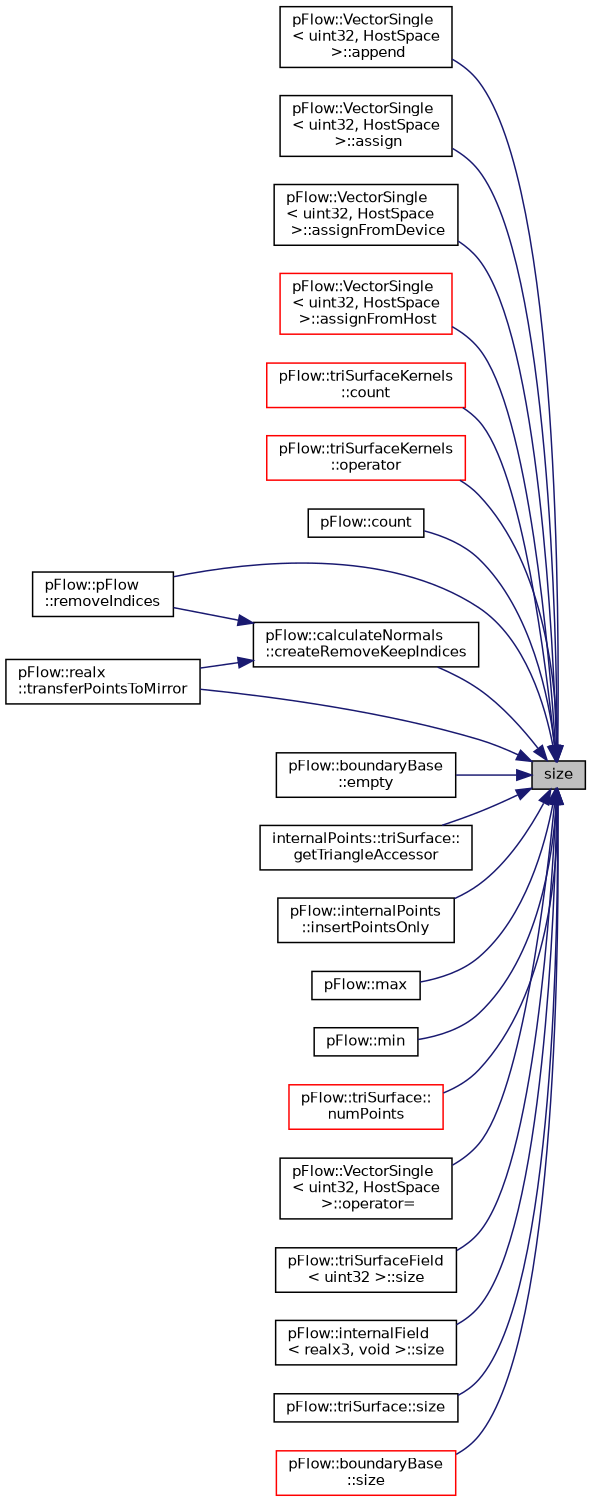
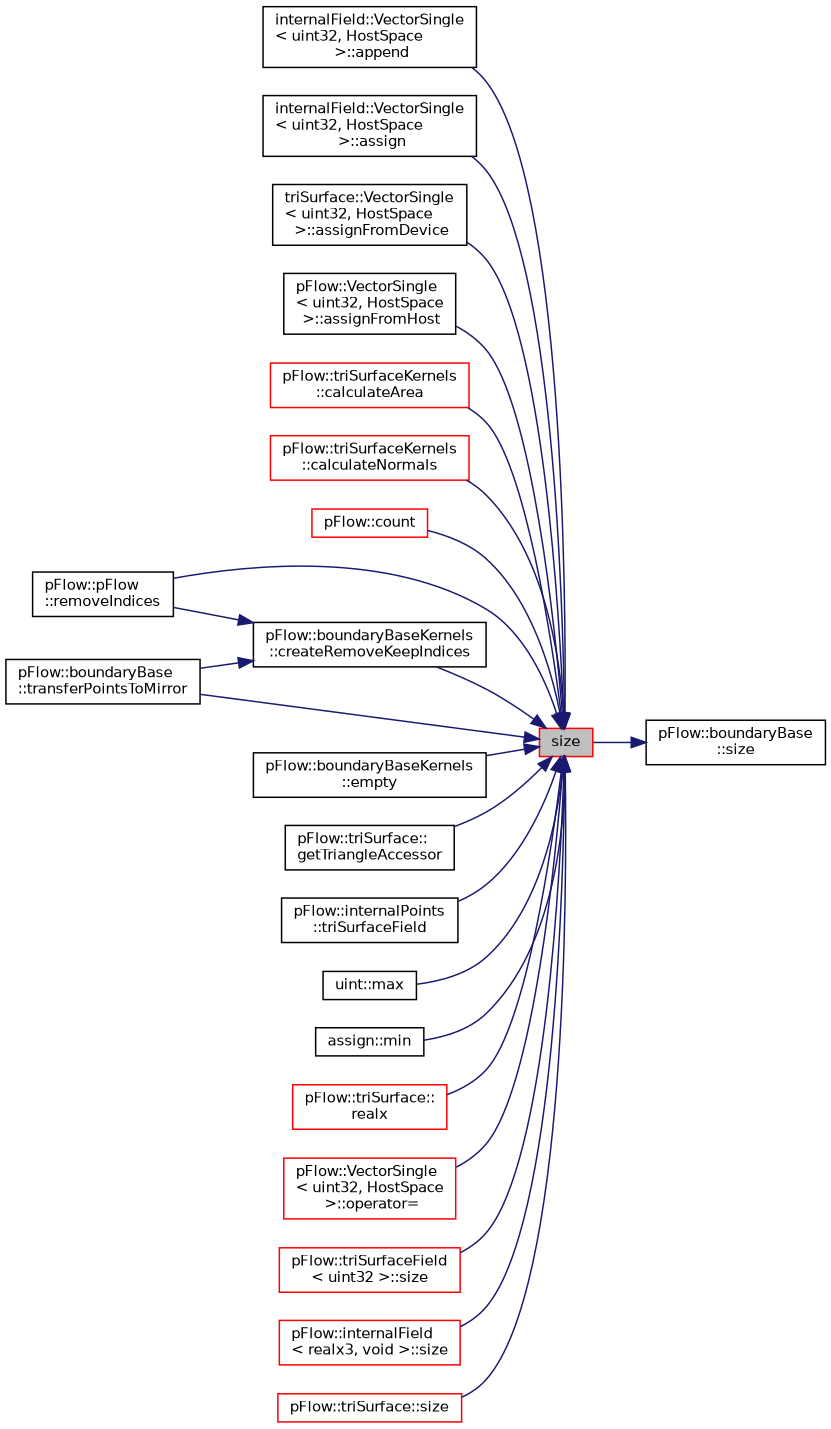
(366, 37) -> (370, 37)
(366, 126) -> (370, 126)
(366, 215) -> (370, 215)
(366, 304) -> (370, 304)
(366, 385) -> (370, 385)
(366, 458) -> (370, 458)
(366, 523) -> (370, 523)
(366, 645) -> (370, 645)
(103, 682) -> (103, 682)
(366, 775) -> (370, 775)
(559, 775) -> (566, 742)
(366, 848) -> (370, 848)
(366, 920) -> (370, 920)
(366, 985) -> (370, 985)
(366, 1042) -> (370, 1042)
(366, 1107) -> (370, 1107)
(366, 1189) -> (370, 1189)
(366, 1270) -> (370, 1270)
(529, 1290) -> (612, 742)
(366, 1343) -> (370, 1343)
(366, 1408) -> (370, 1408)
(366, 1473) -> (736, 742)
